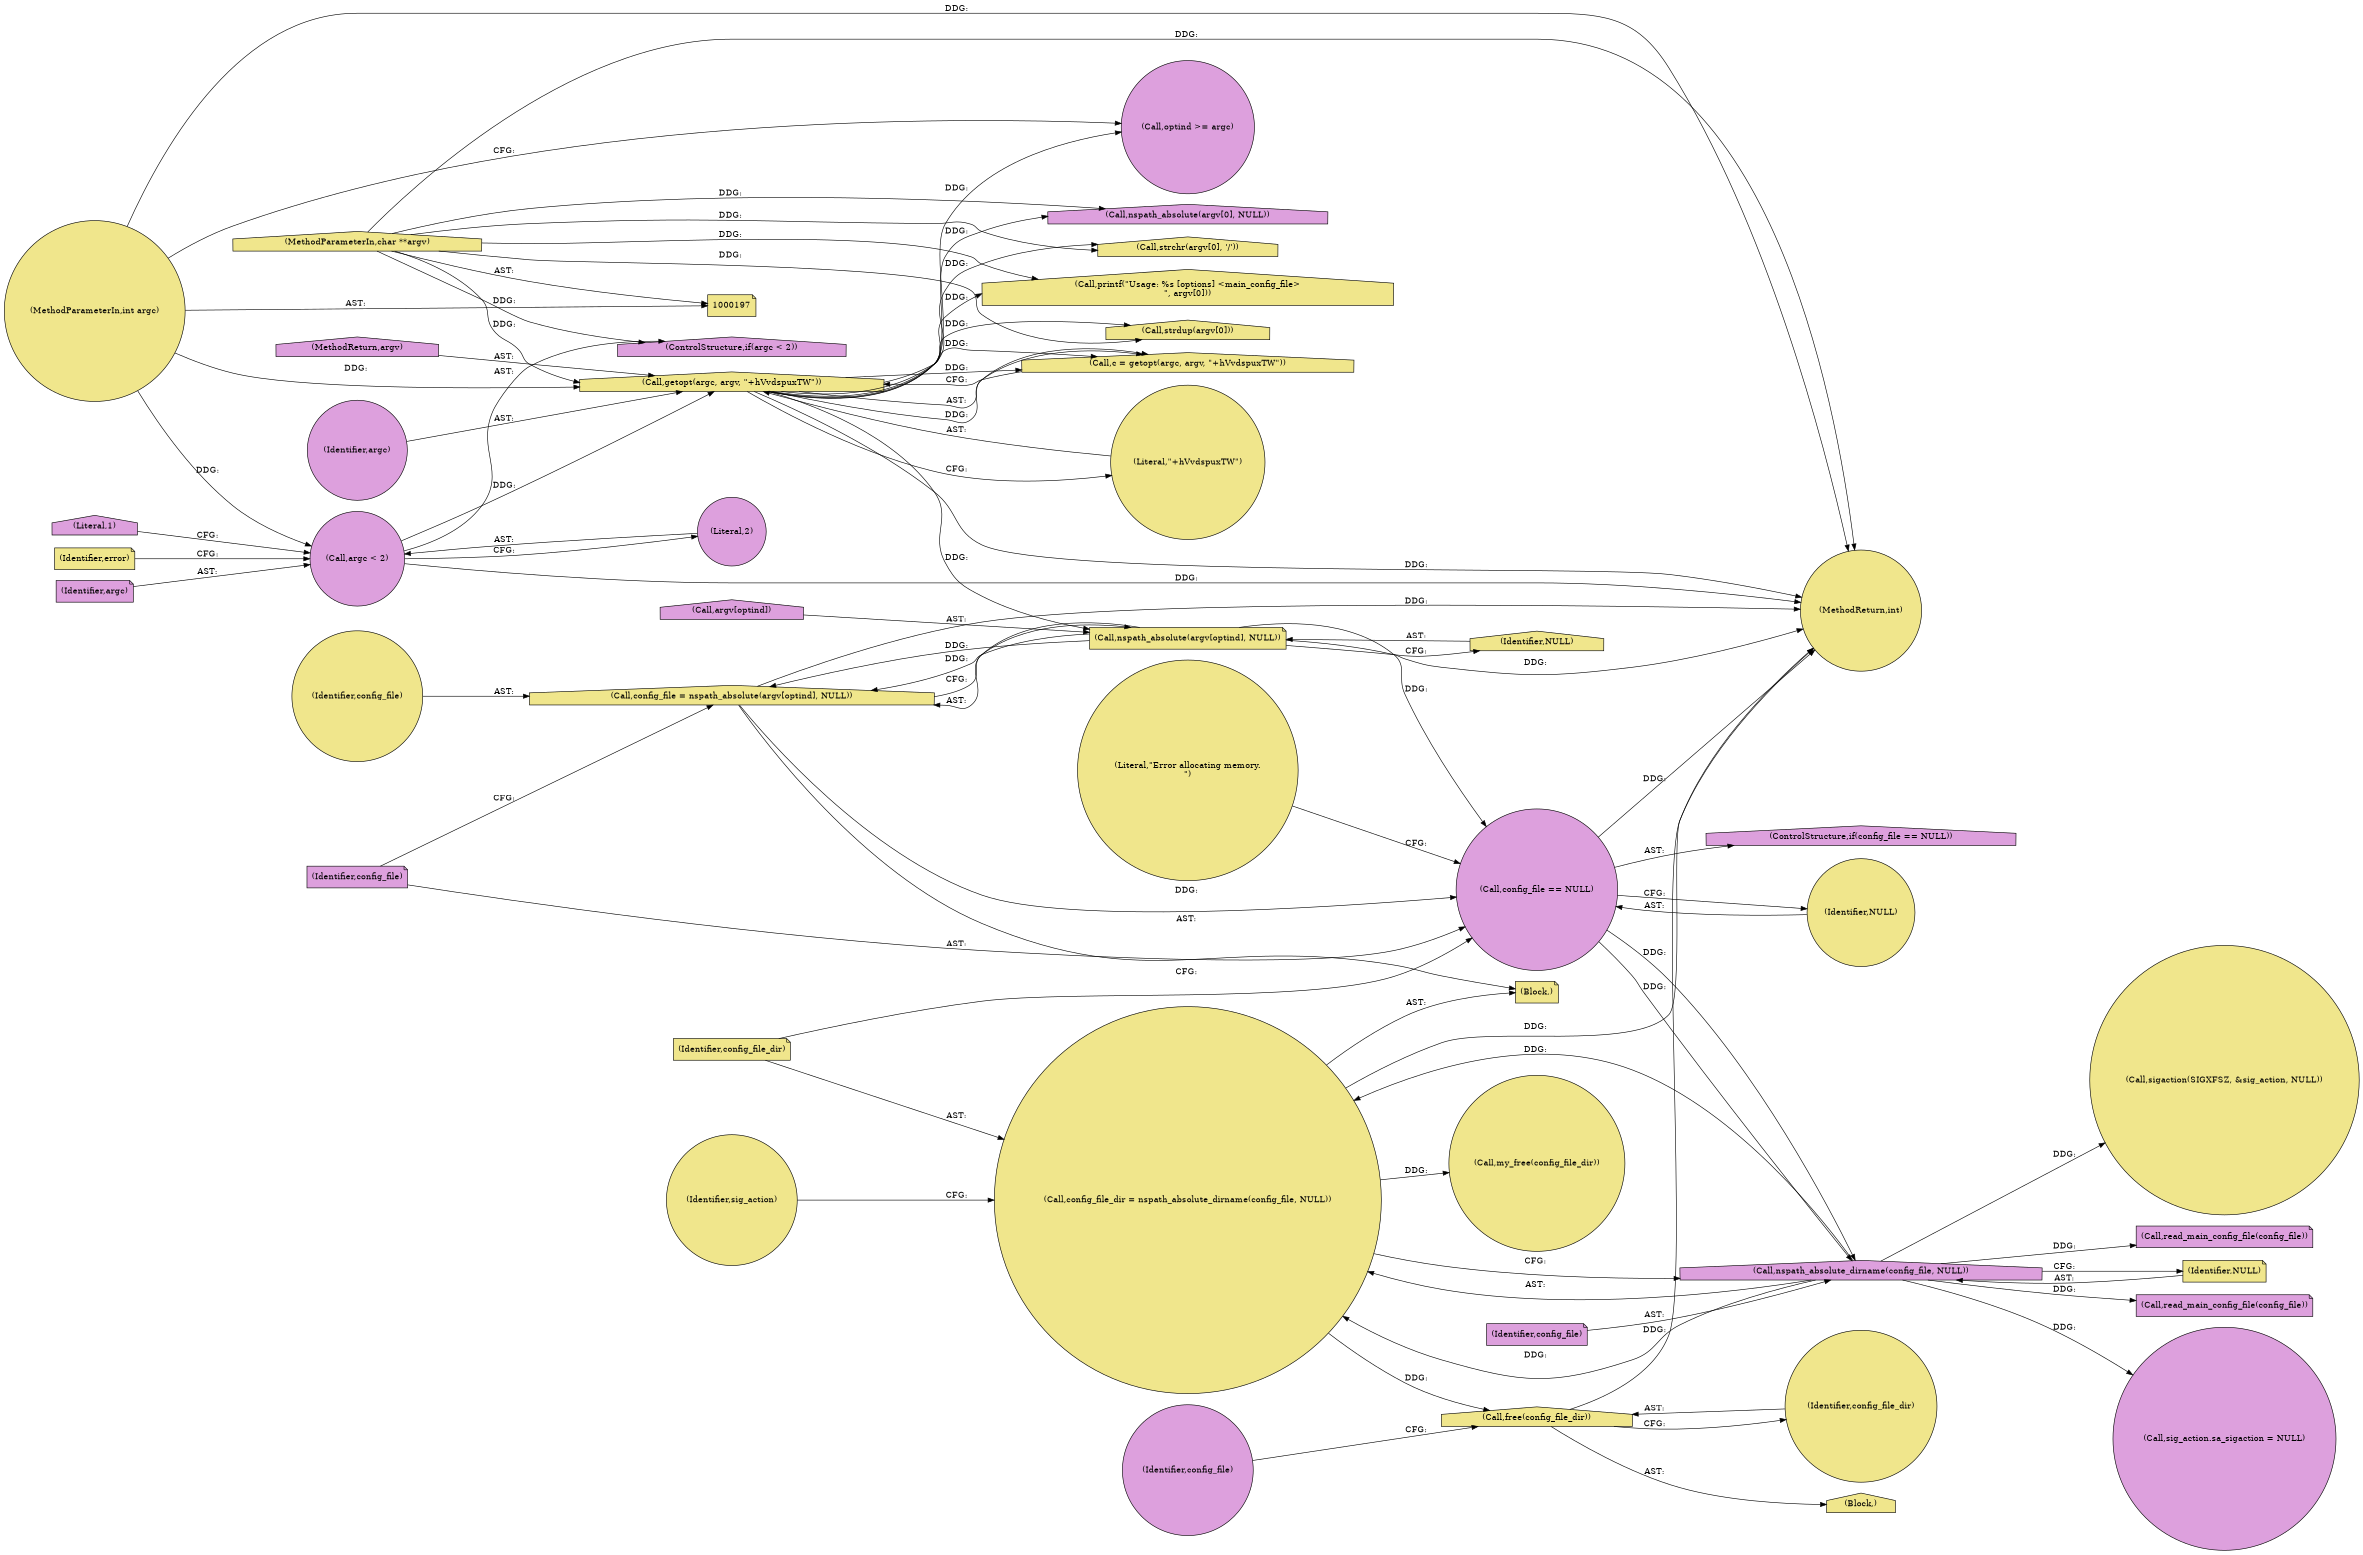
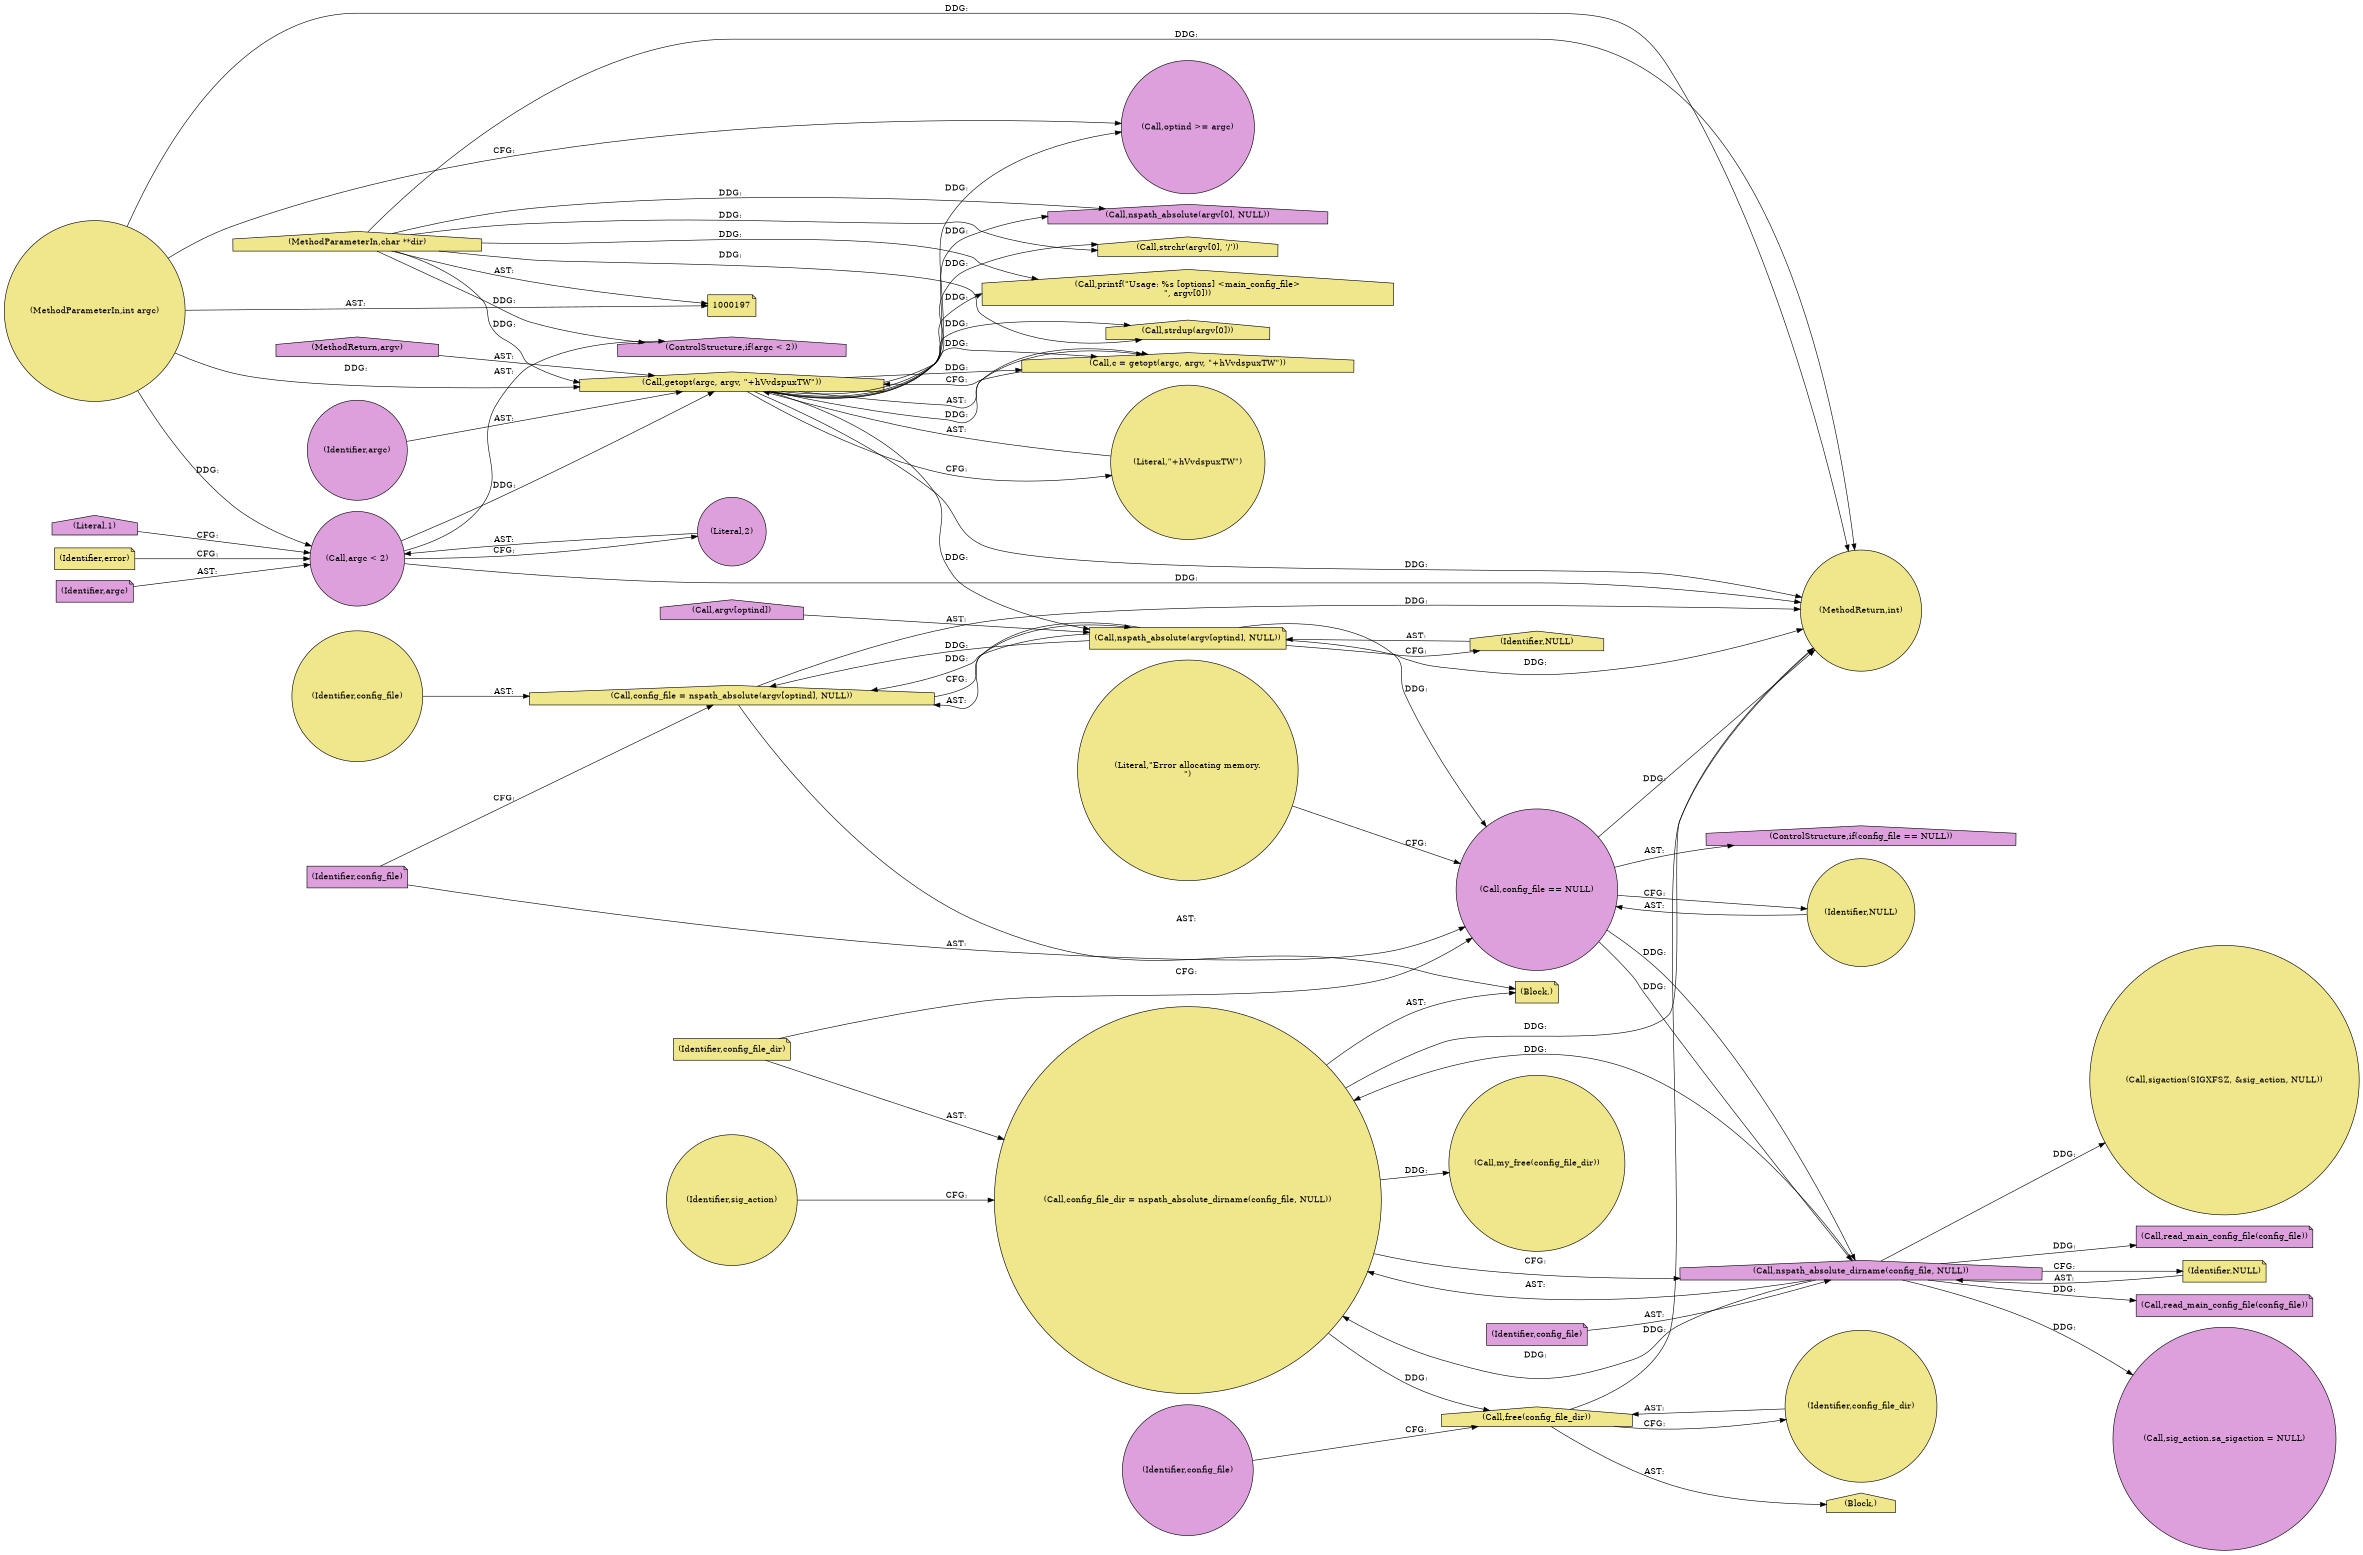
(357, 242) -> (357, 242)
(1060, 908) -> none
